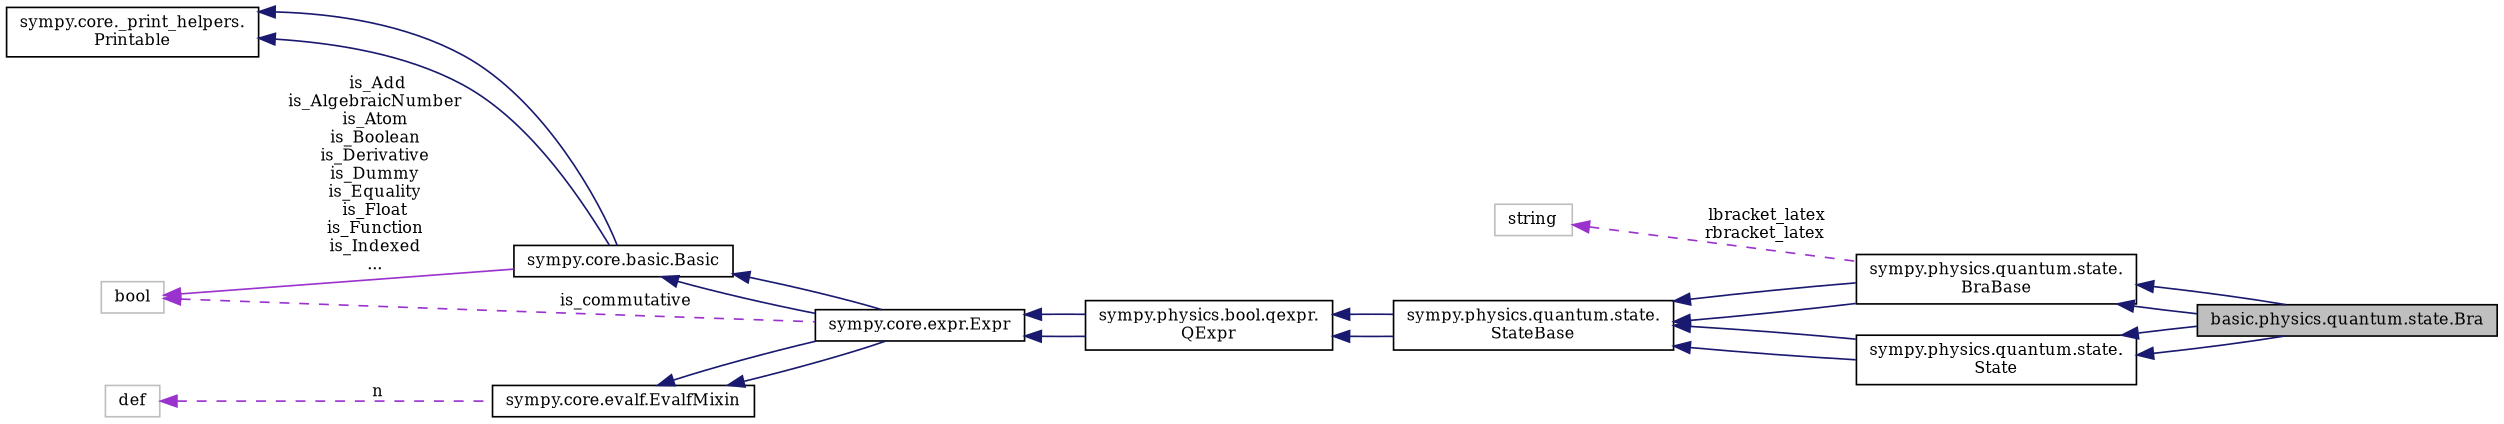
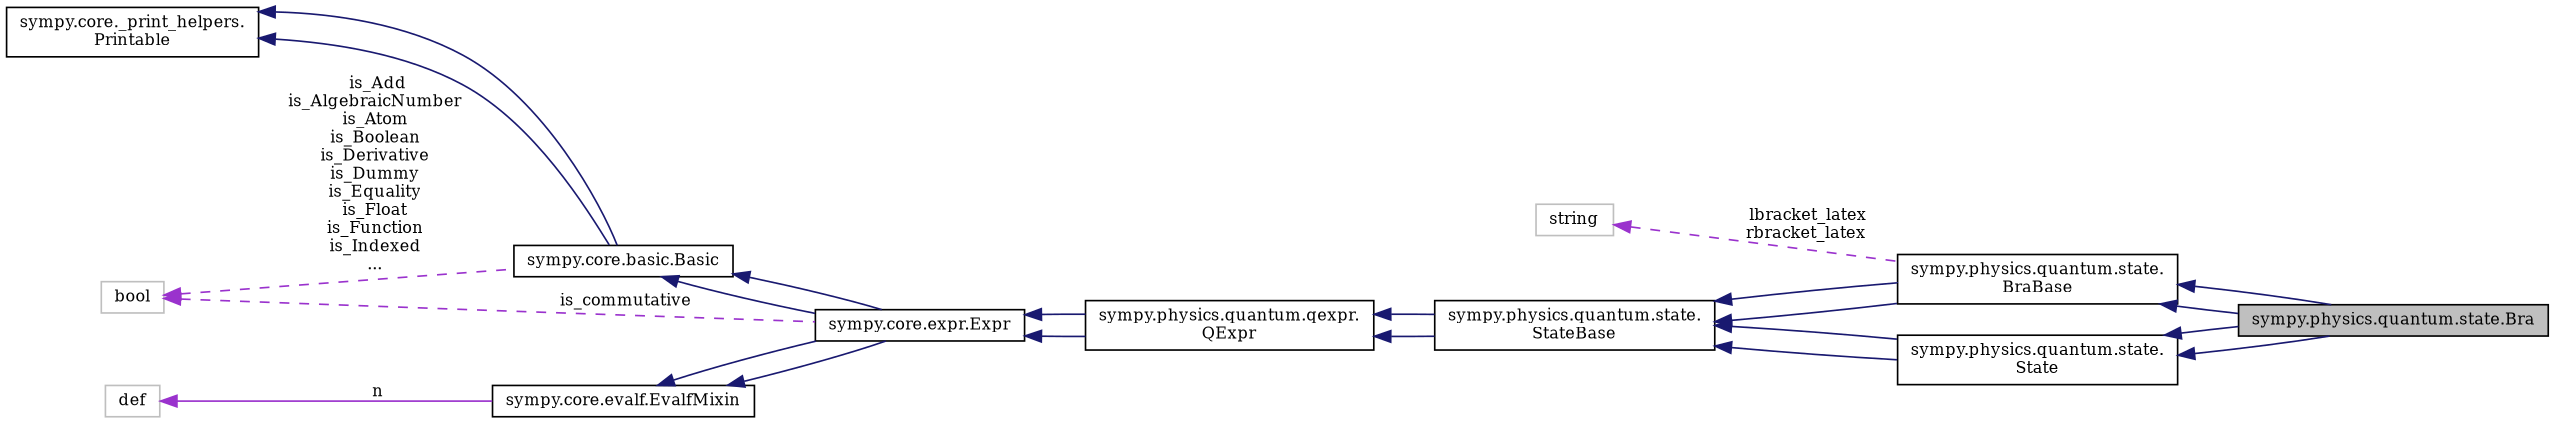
(347, 281) -> (347, 281)
(2347, 320) -> (2393, 320)
(1209, 325) -> (1230, 325)
(335, 401) -> (335, 401)
